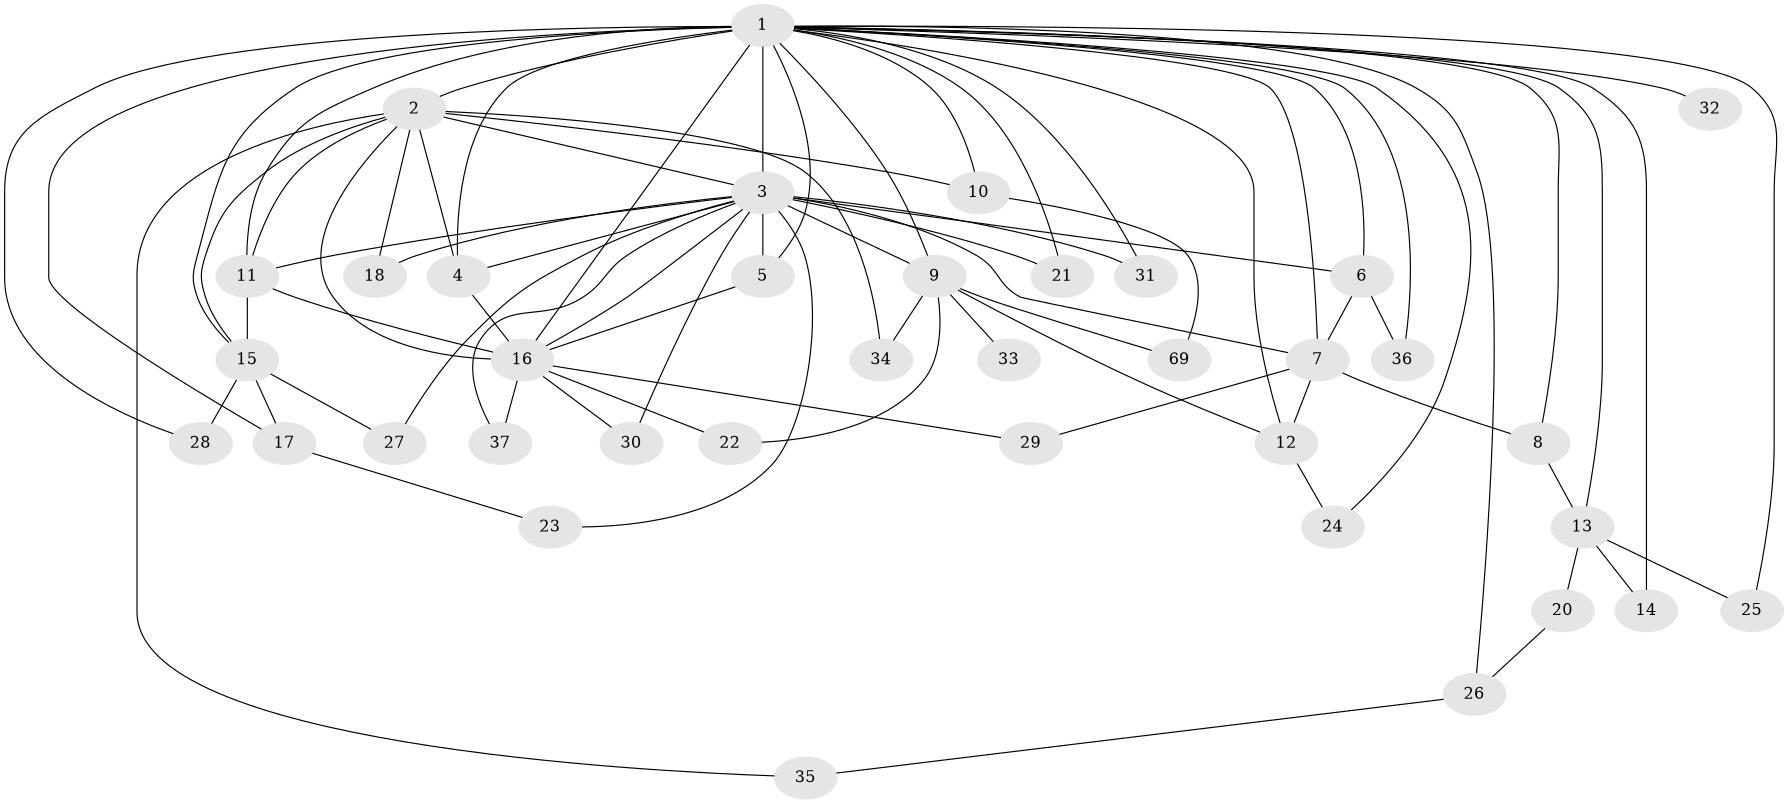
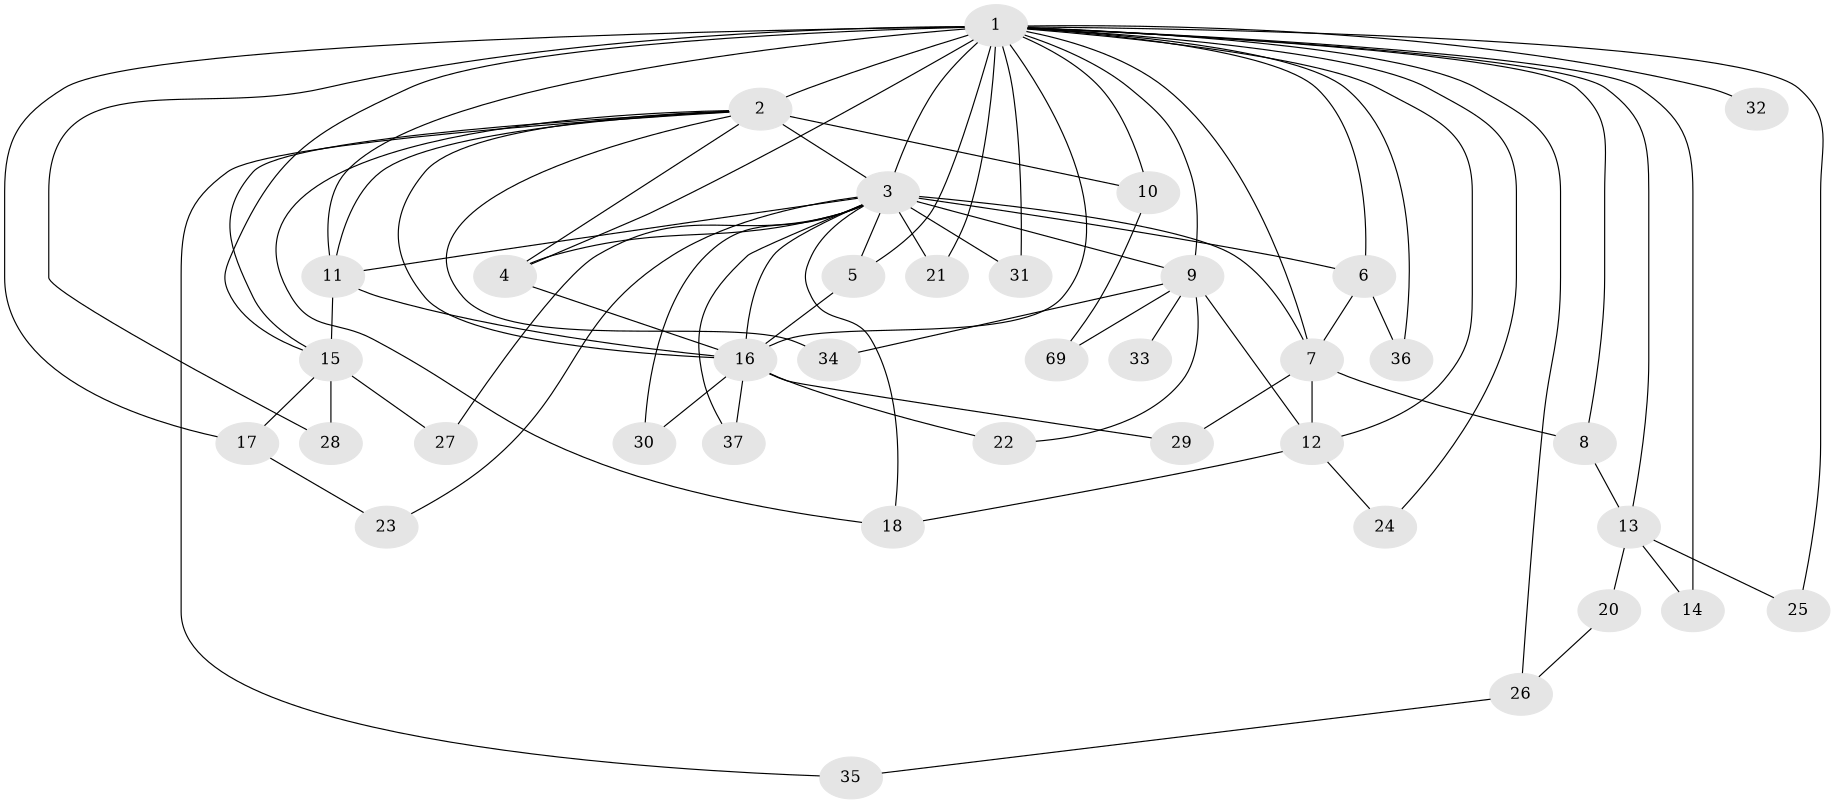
none -> (1103, 488)
